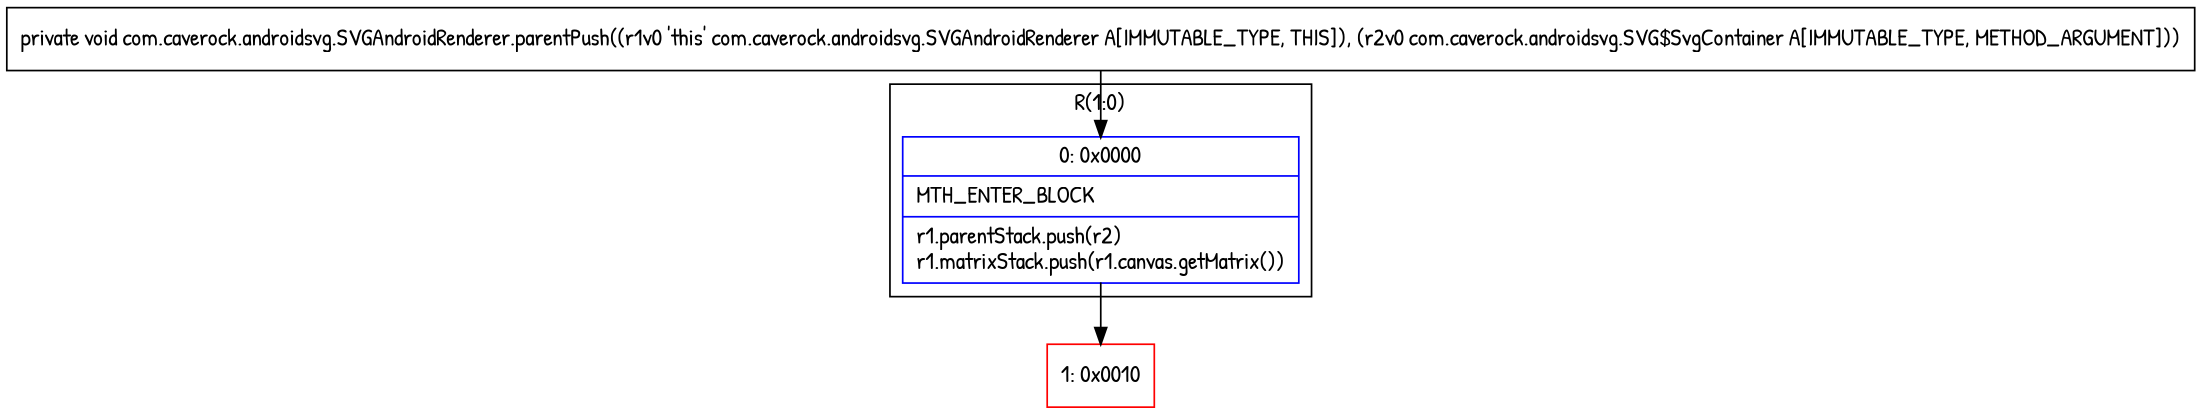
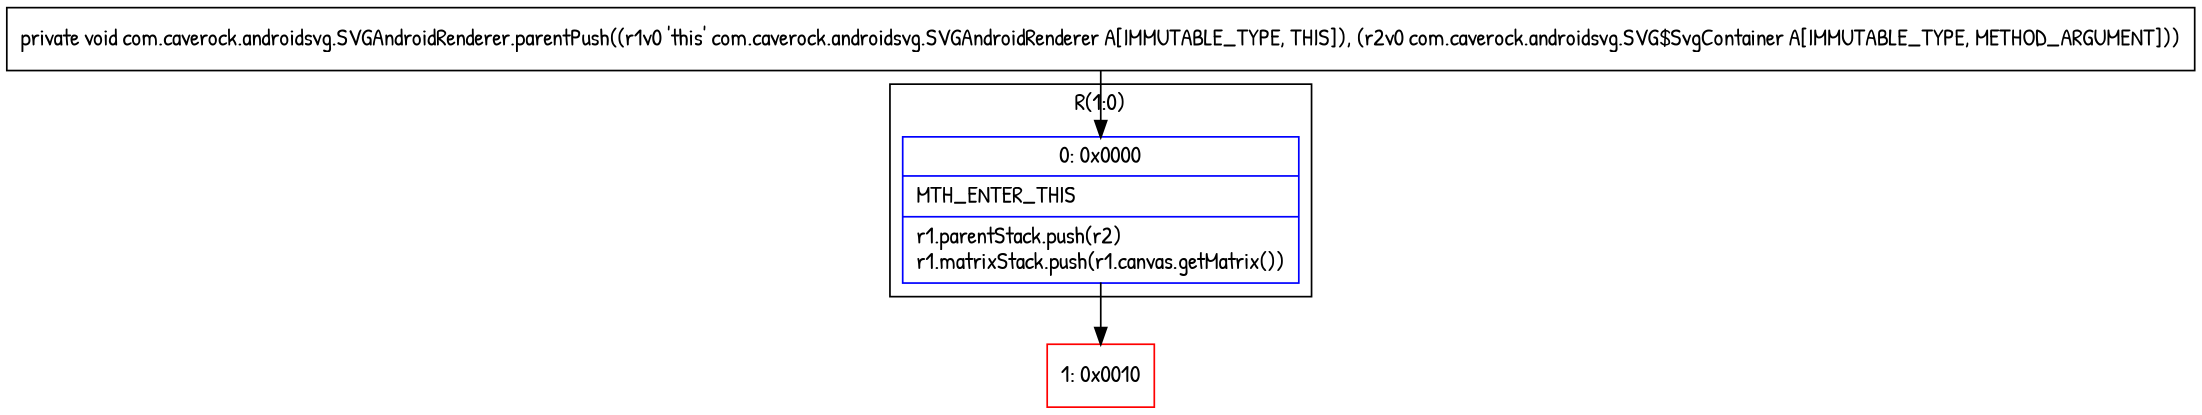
(1006, 196) -> (996, 196)
